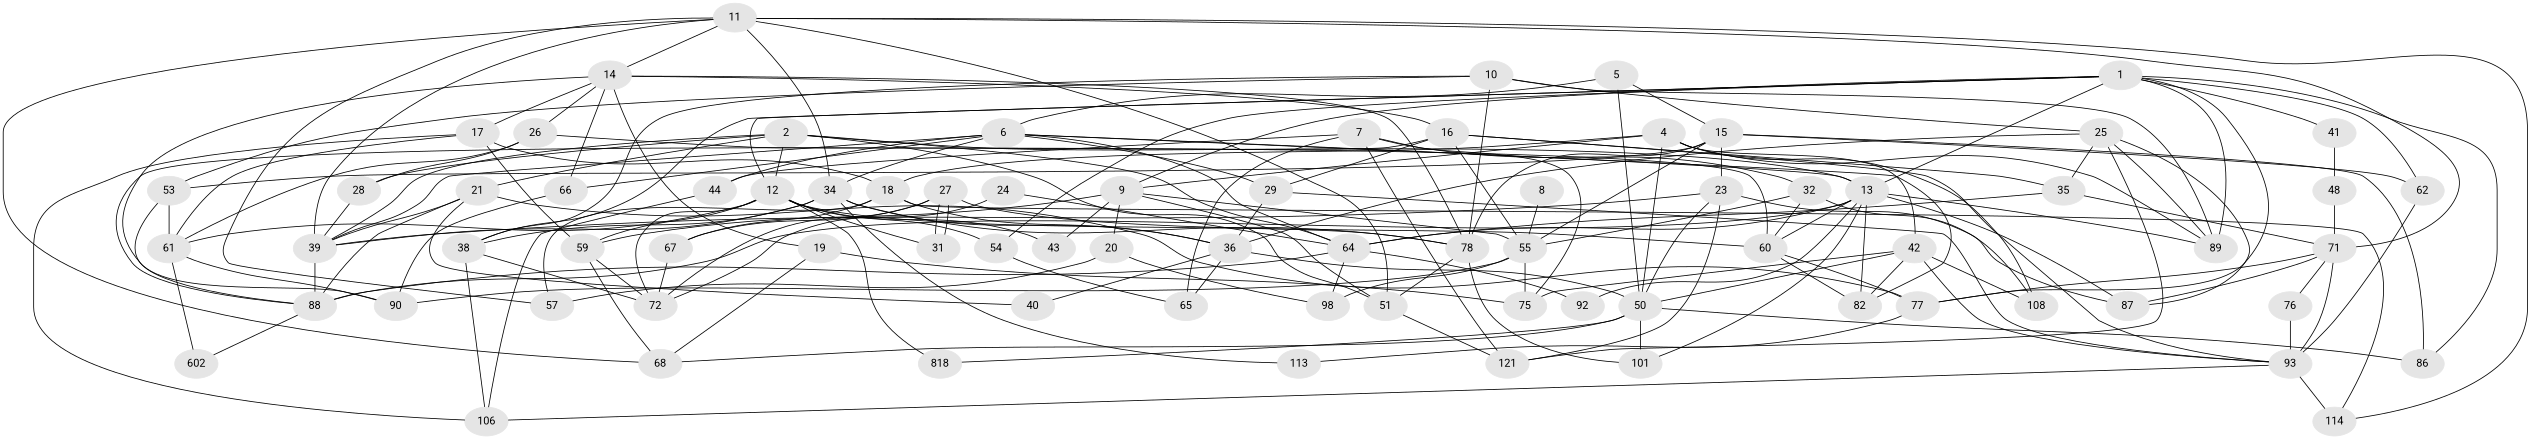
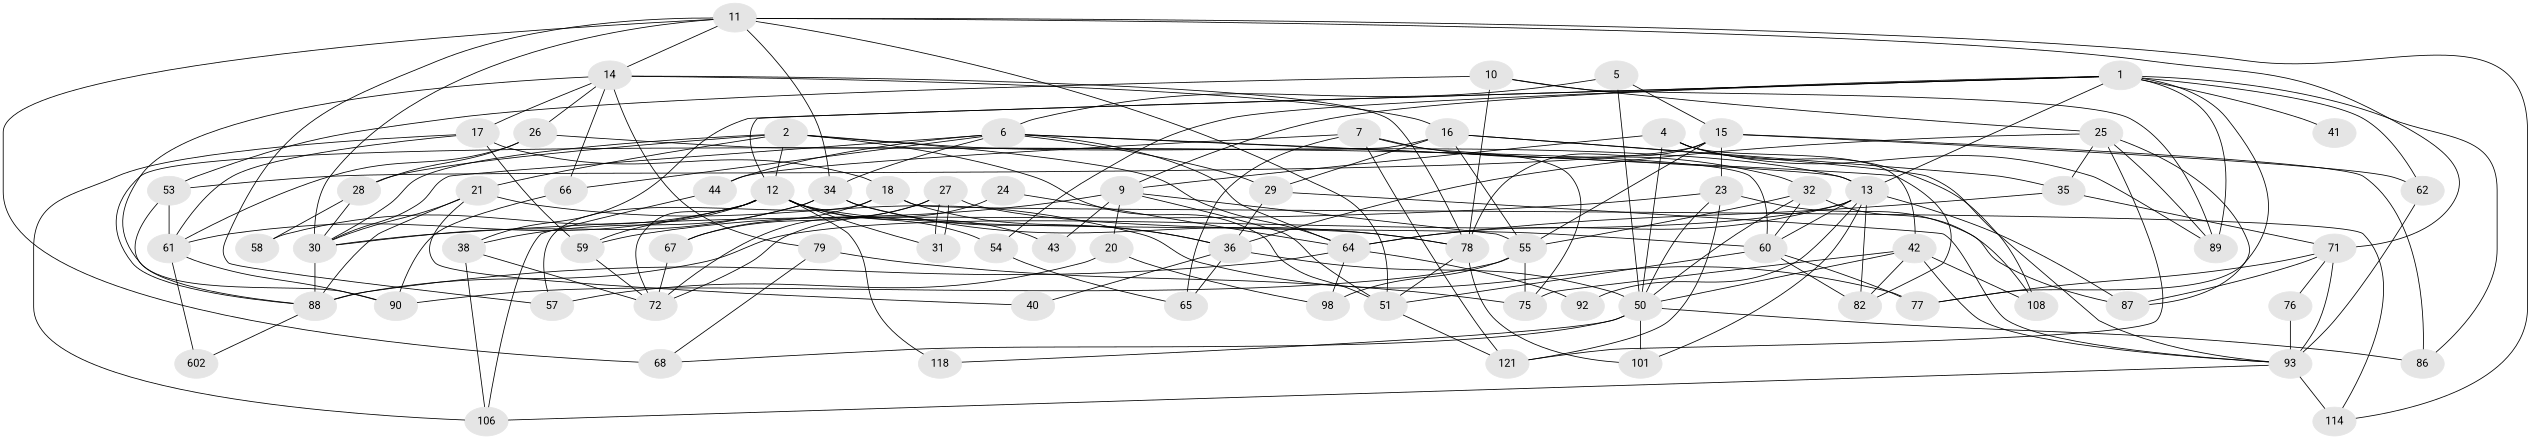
(715, 105) -> none
(1106, 156) -> none
(1542, 191) -> none
(2334, 191) -> none
(2012, 211) -> none
none -> (1728, 240)
none -> (257, 248)
(315, 248) -> (315, 248)
(820, 248) -> (820, 248)
none -> (1516, 286)
(618, 308) -> none
(940, 364) -> (940, 364)
(1299, 364) -> none
